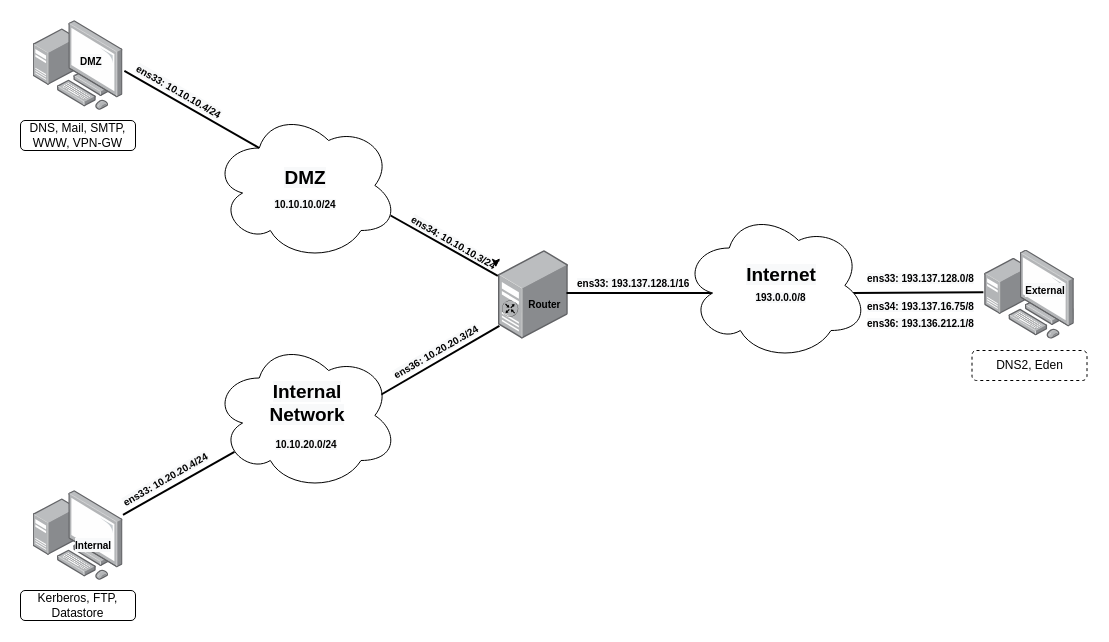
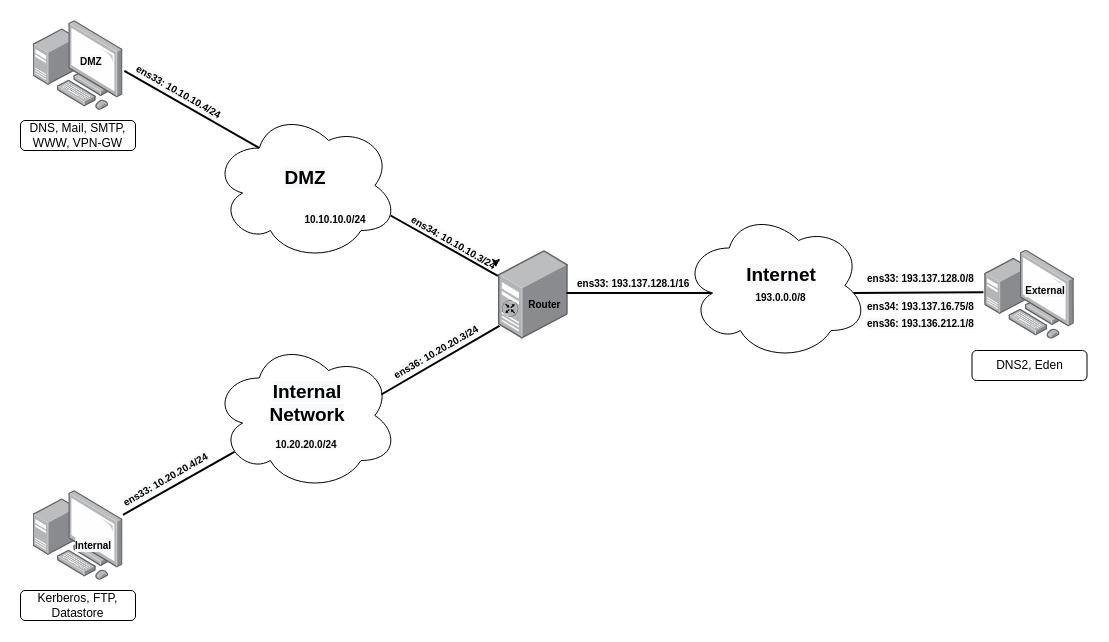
(306, 205) -> (336, 220)
(1030, 366) -> (1030, 366)
(307, 445) -> (307, 445)
